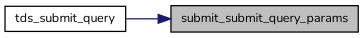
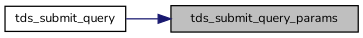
(265, 19) -> (265, 19)
